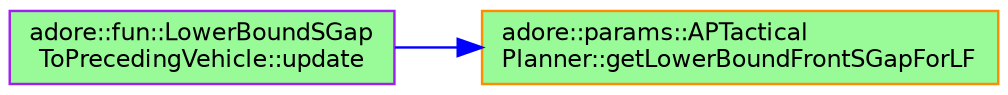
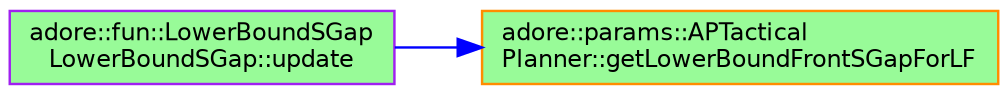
(202, 47) -> (202, 47)
